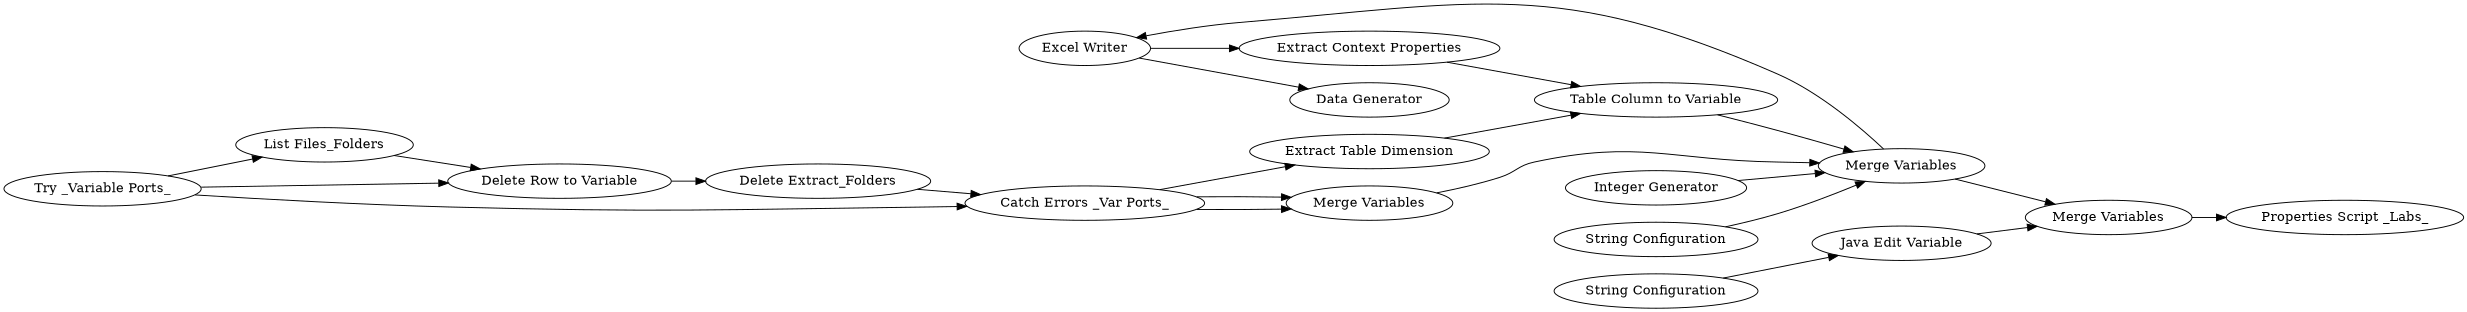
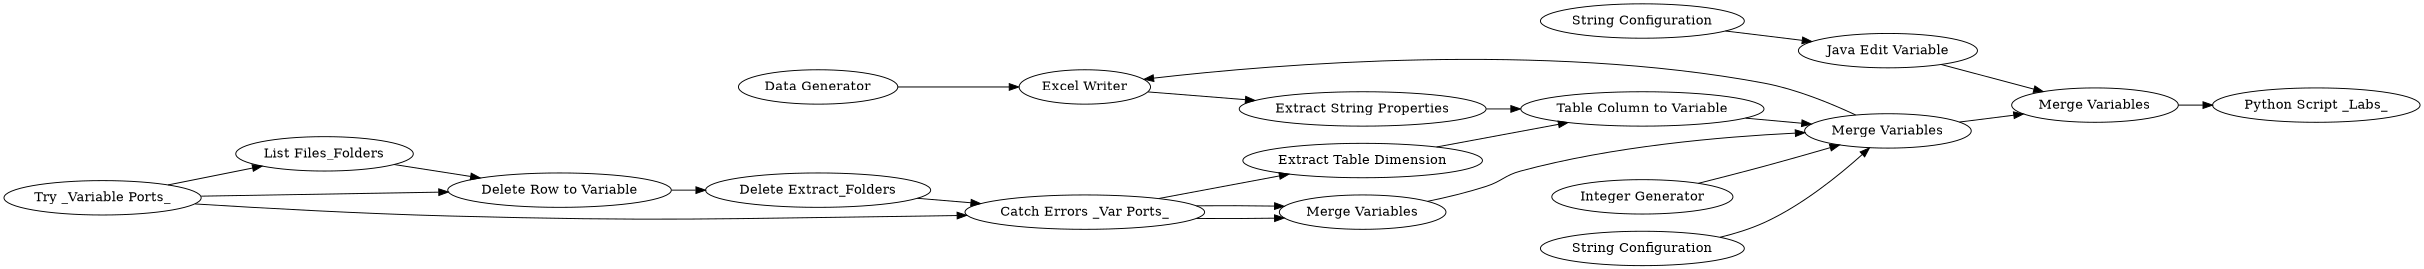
(1370, 48) -> (1363, 109)
(1219, 73) -> (953, 87)
(2345, 217) -> (2316, 105)
